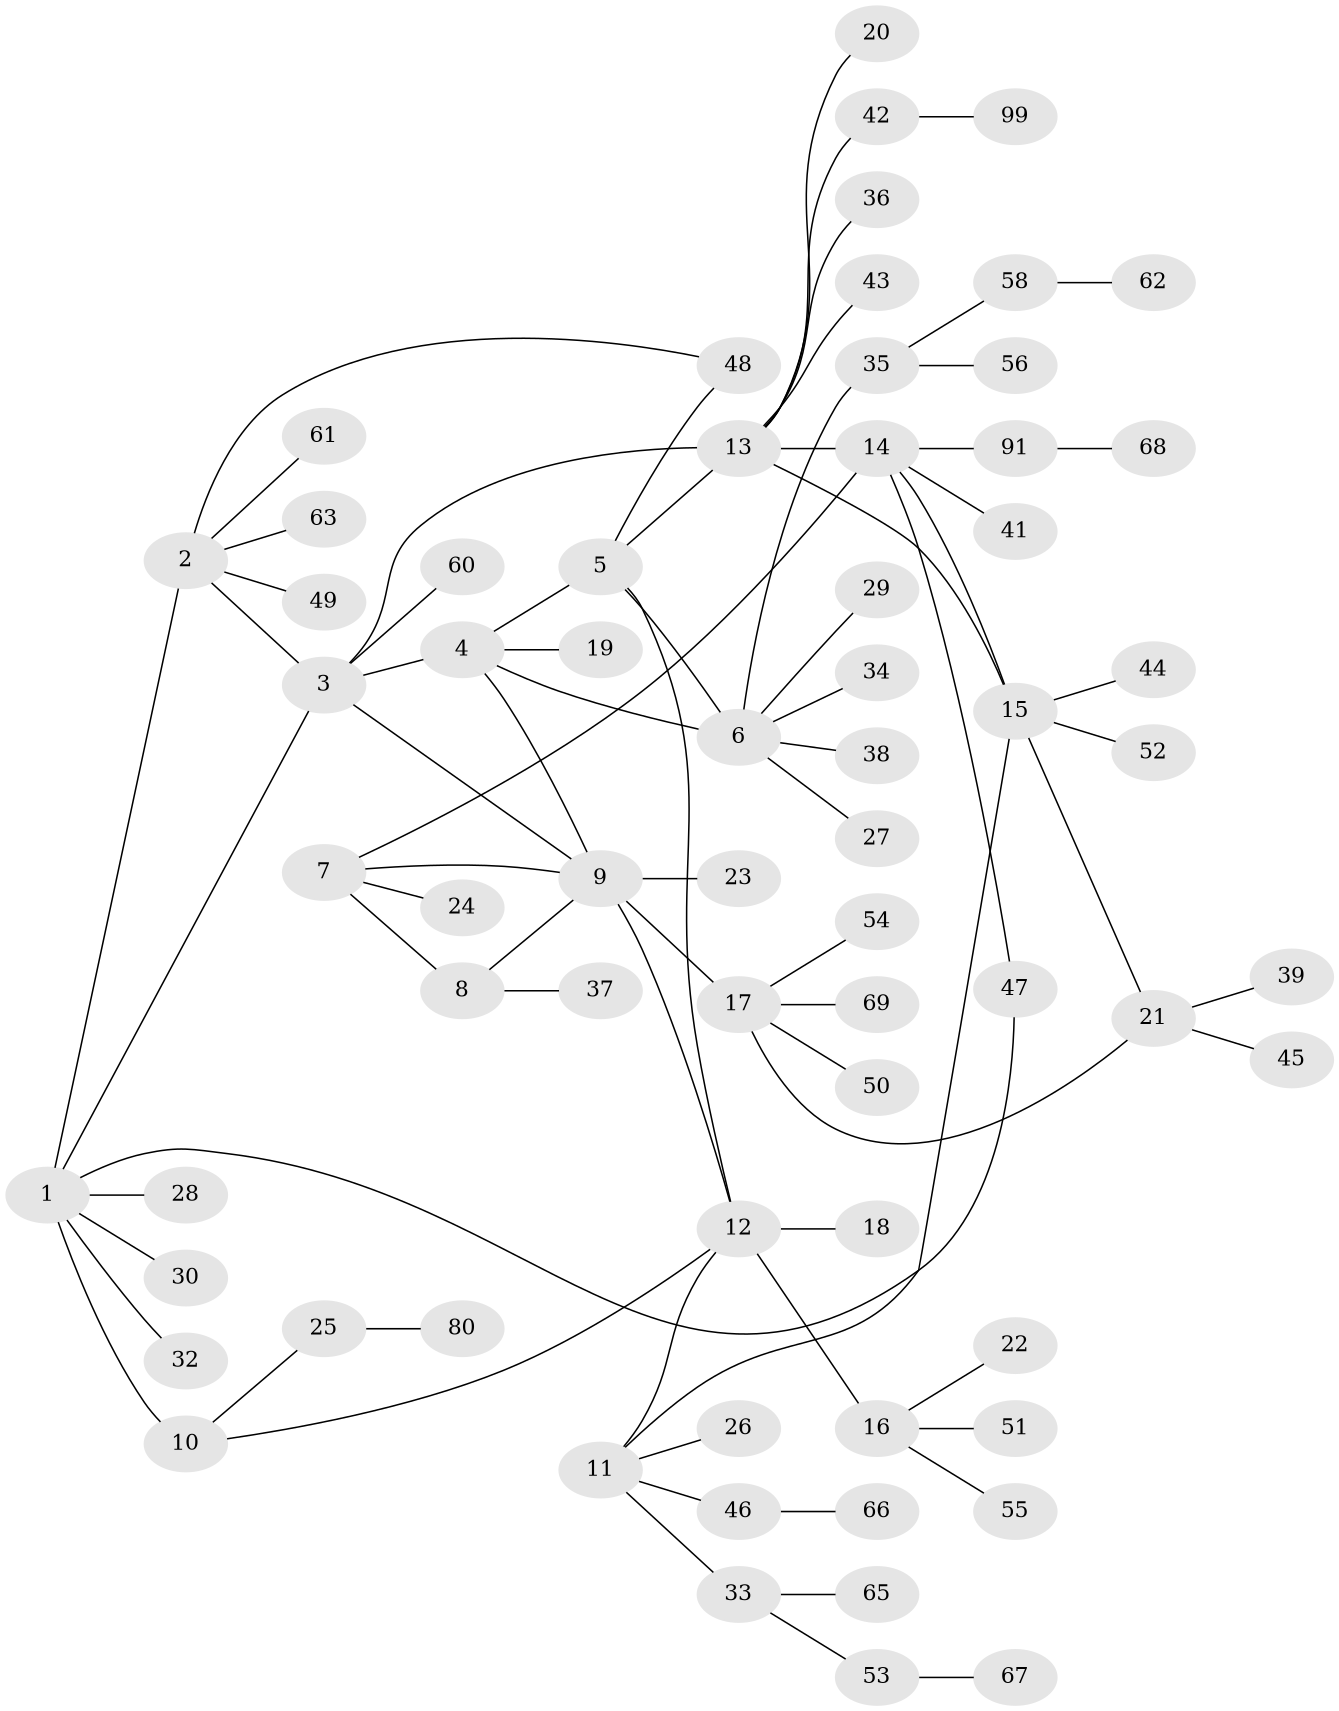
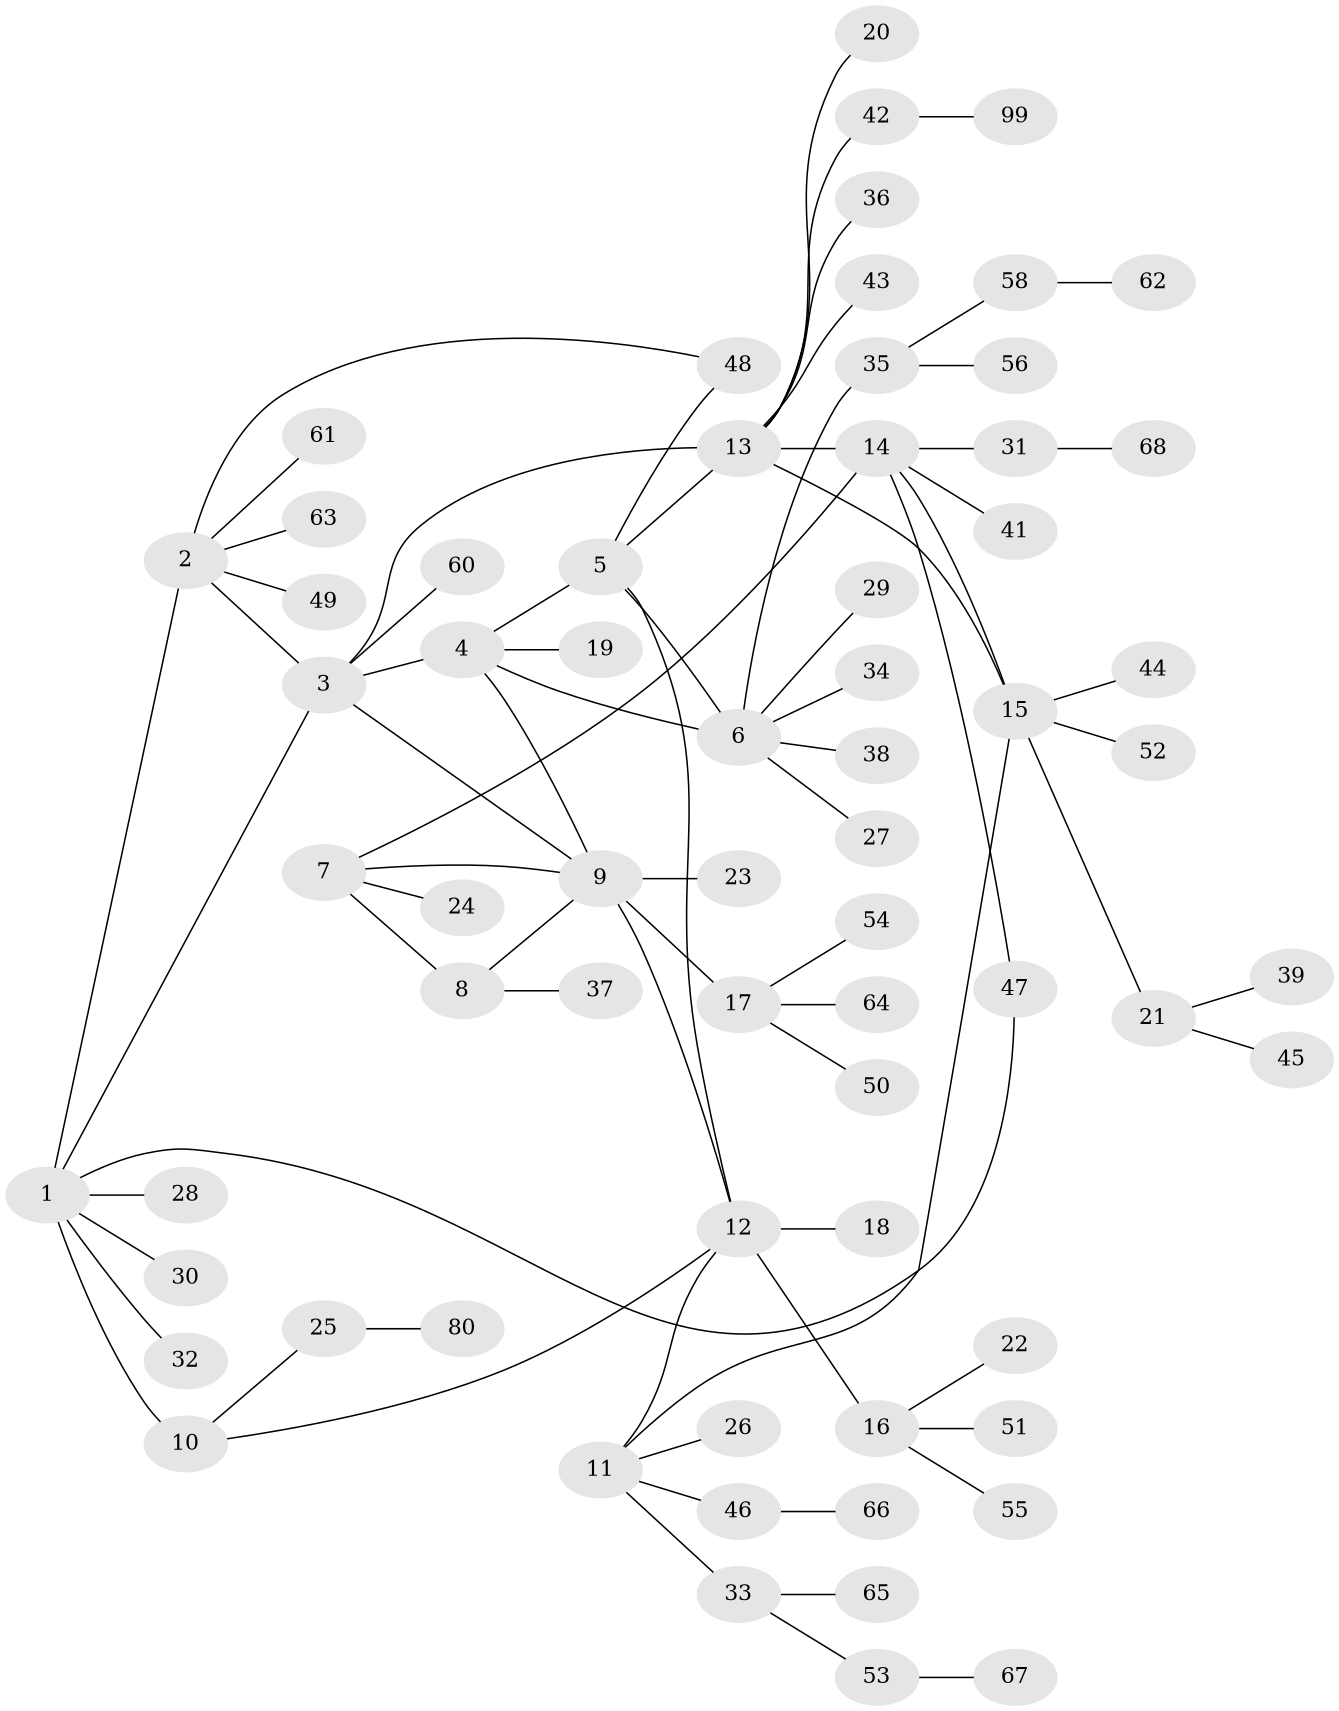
(1015, 449) -> (1015, 449)
(877, 1005) -> (877, 1005)
(928, 1141) -> none
